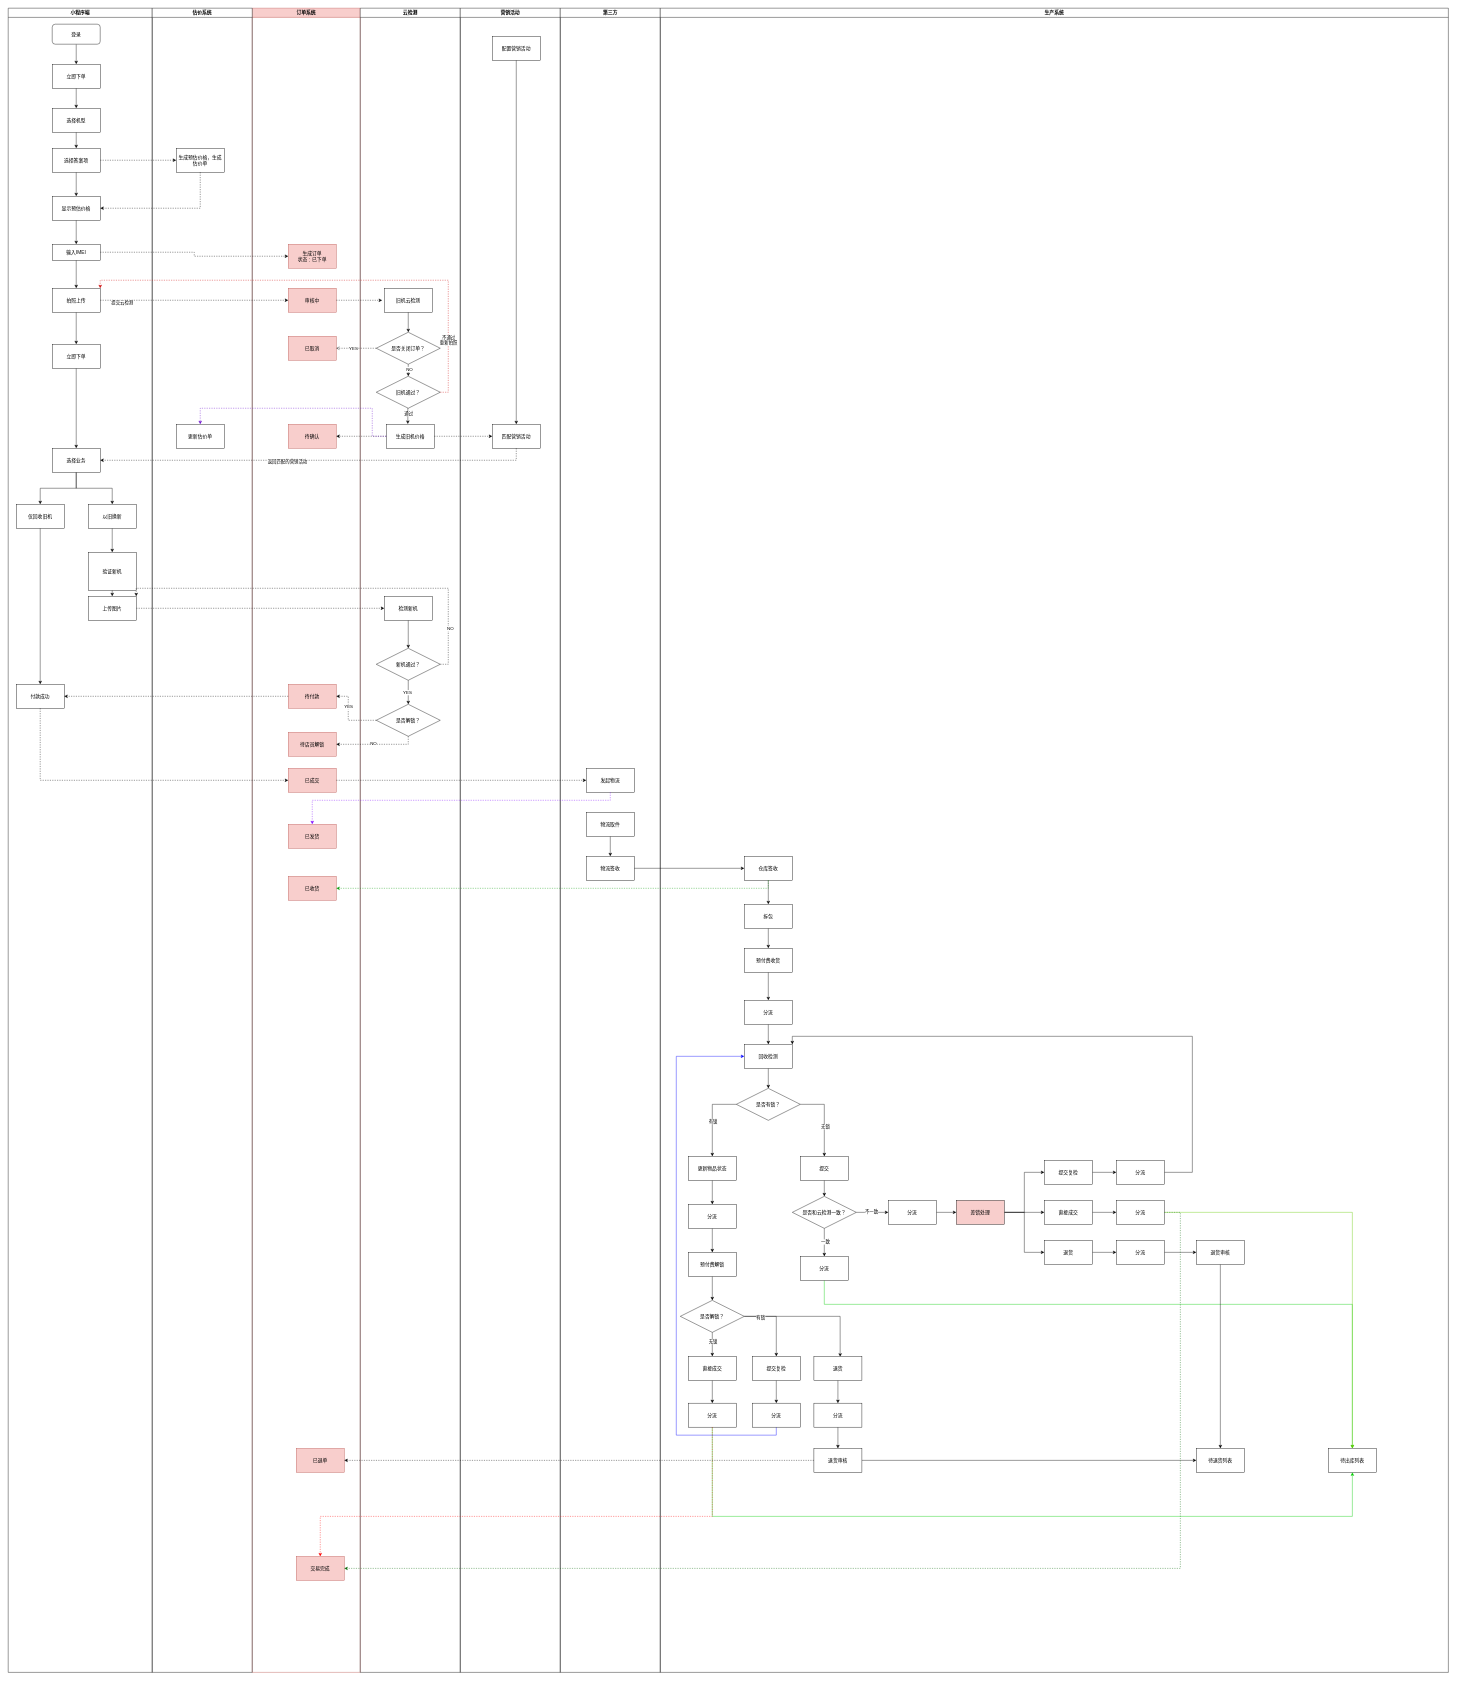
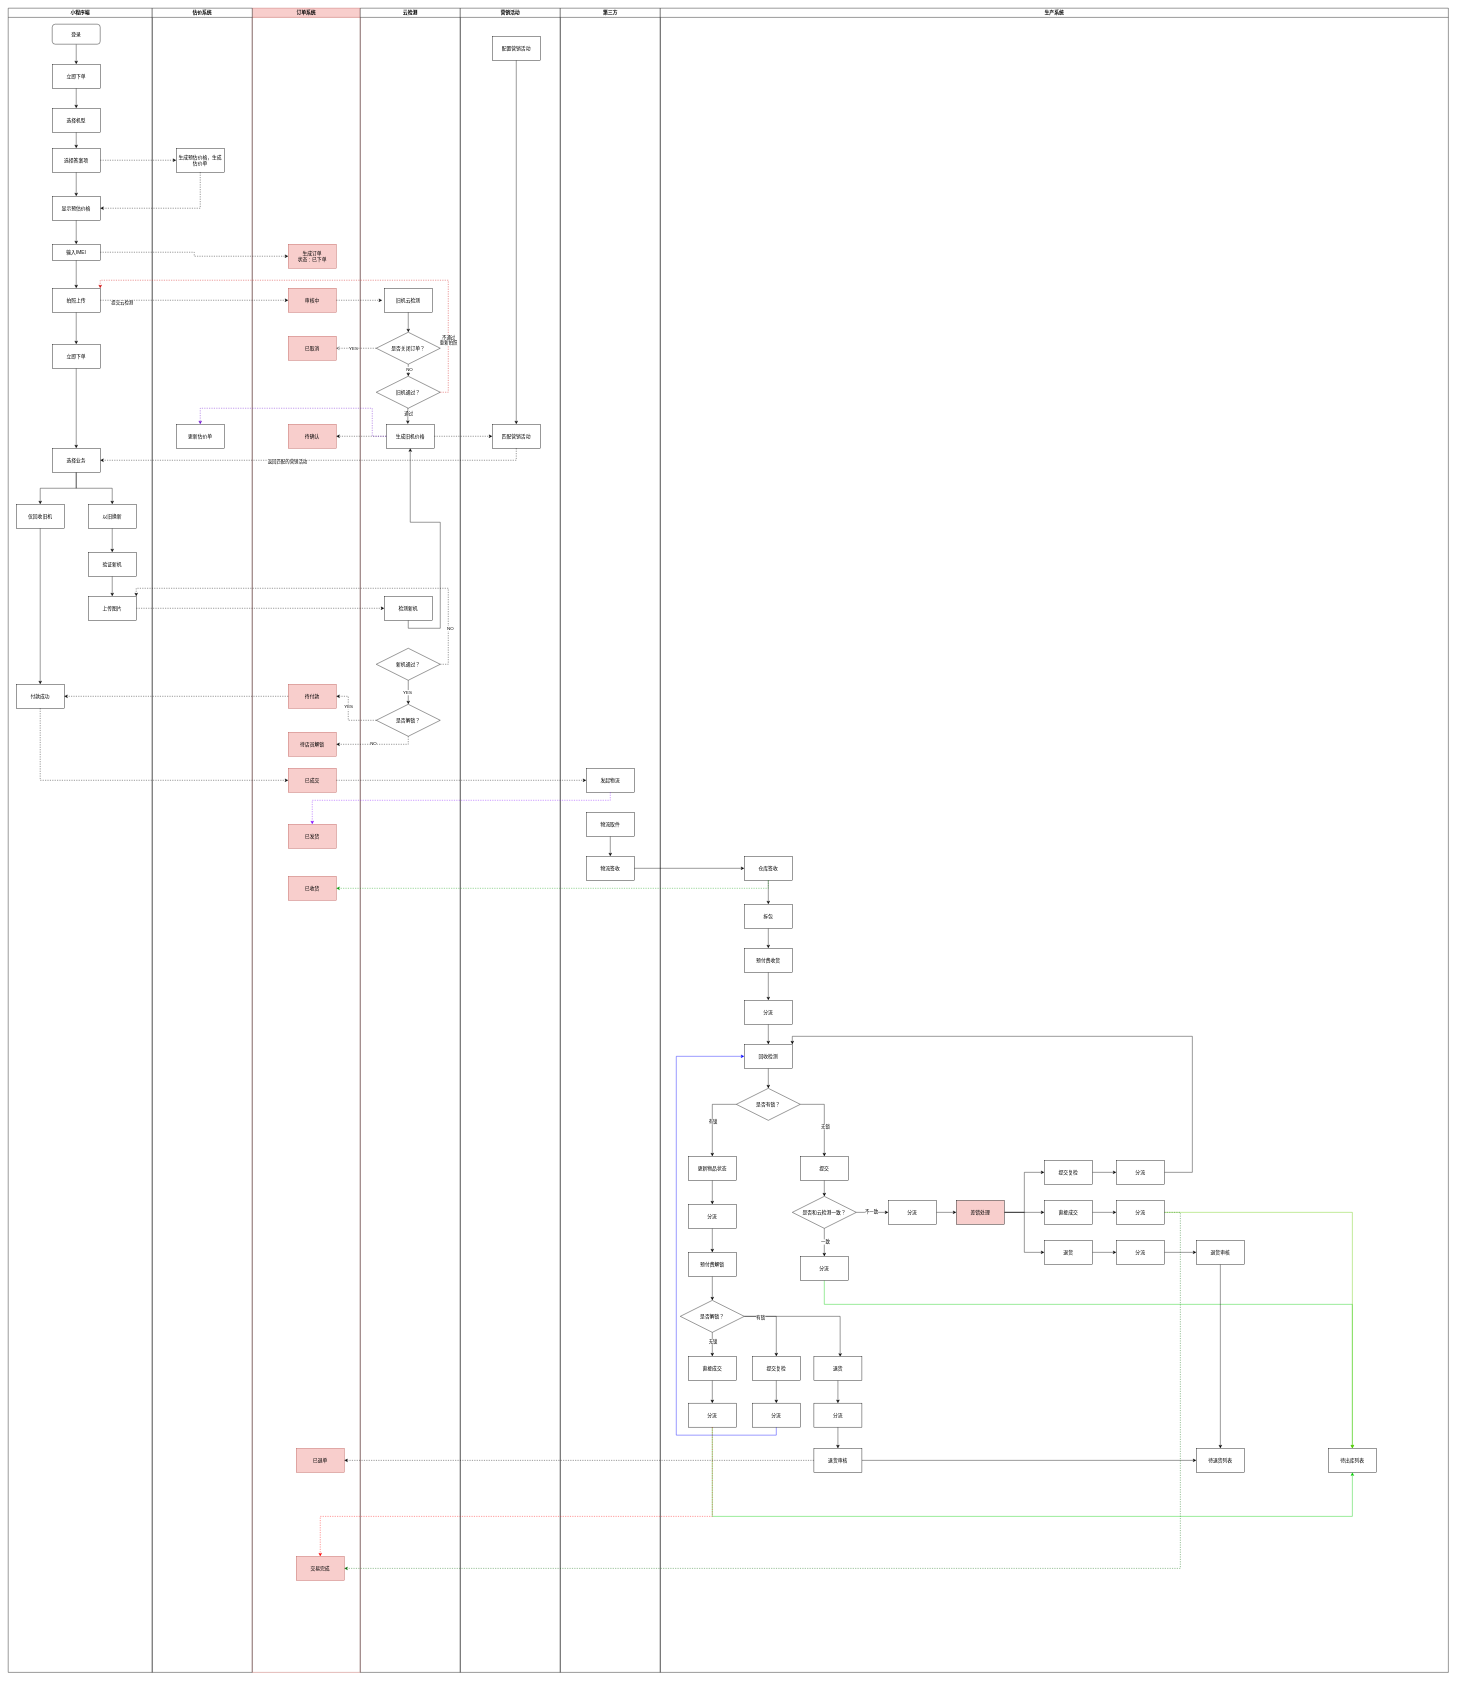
(112, 571) -> (112, 564)
(408, 644) -> (410, 452)
